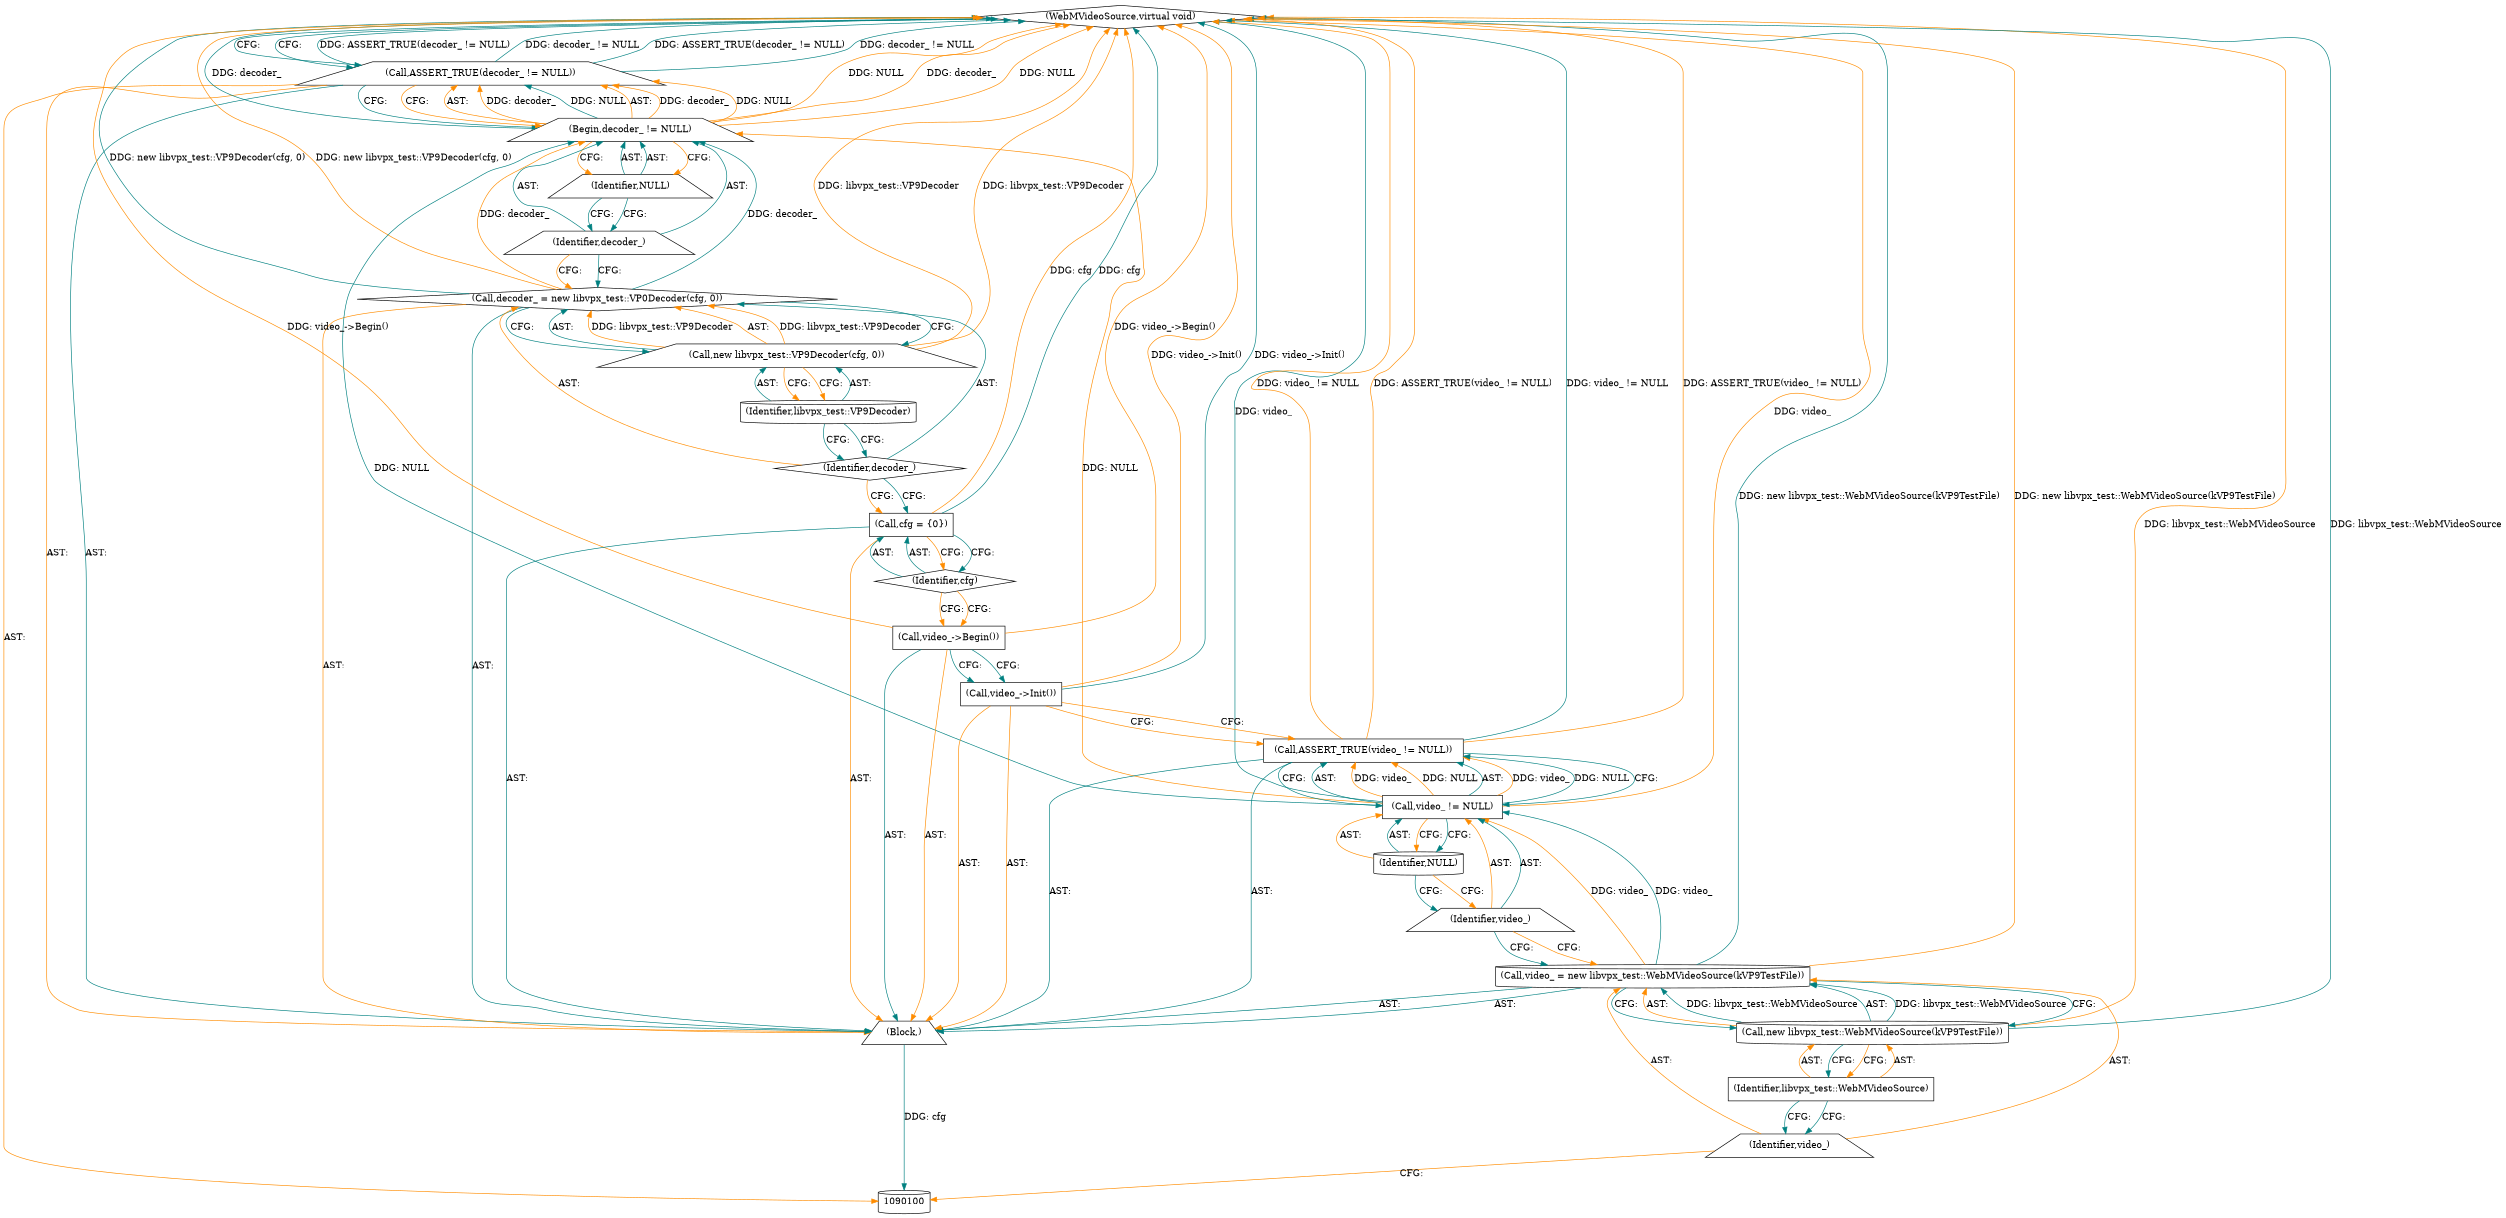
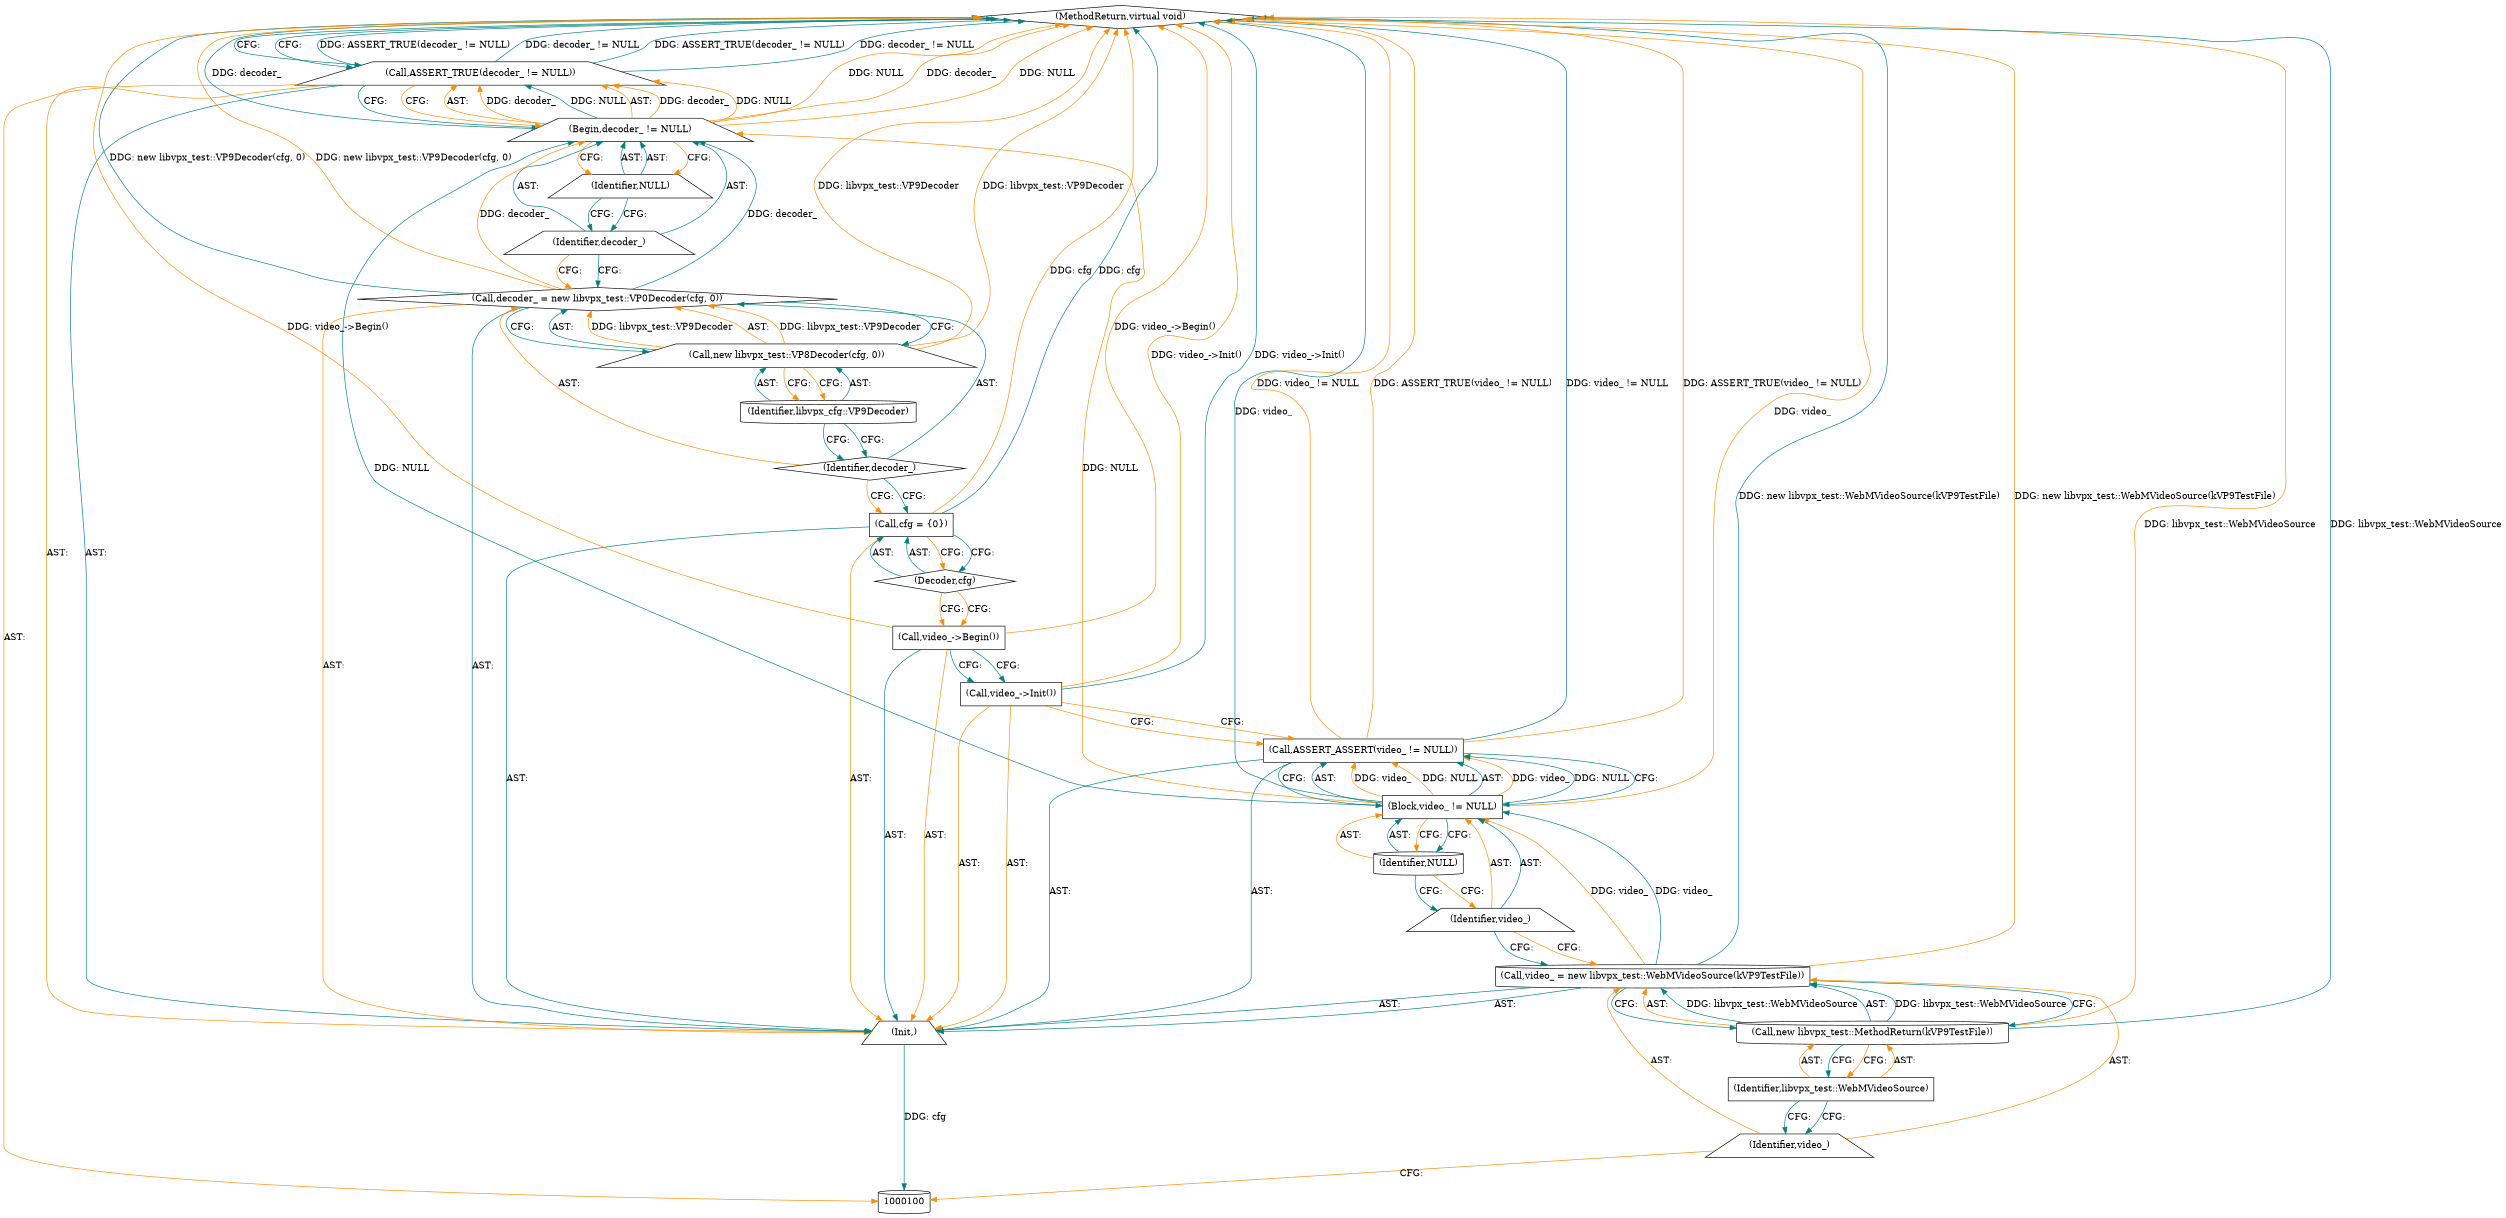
(1121, 17) -> (1121, 17)
(787, 356) -> (787, 356)
(828, 412) -> (828, 412)
(945, 581) -> (945, 581)
(1363, 751) -> (1363, 751)
(1443, 807) -> (1443, 807)
(904, 1033) -> (904, 1033)
(1873, 1033) -> (1873, 1033)
(904, 1202) -> (904, 1202)
